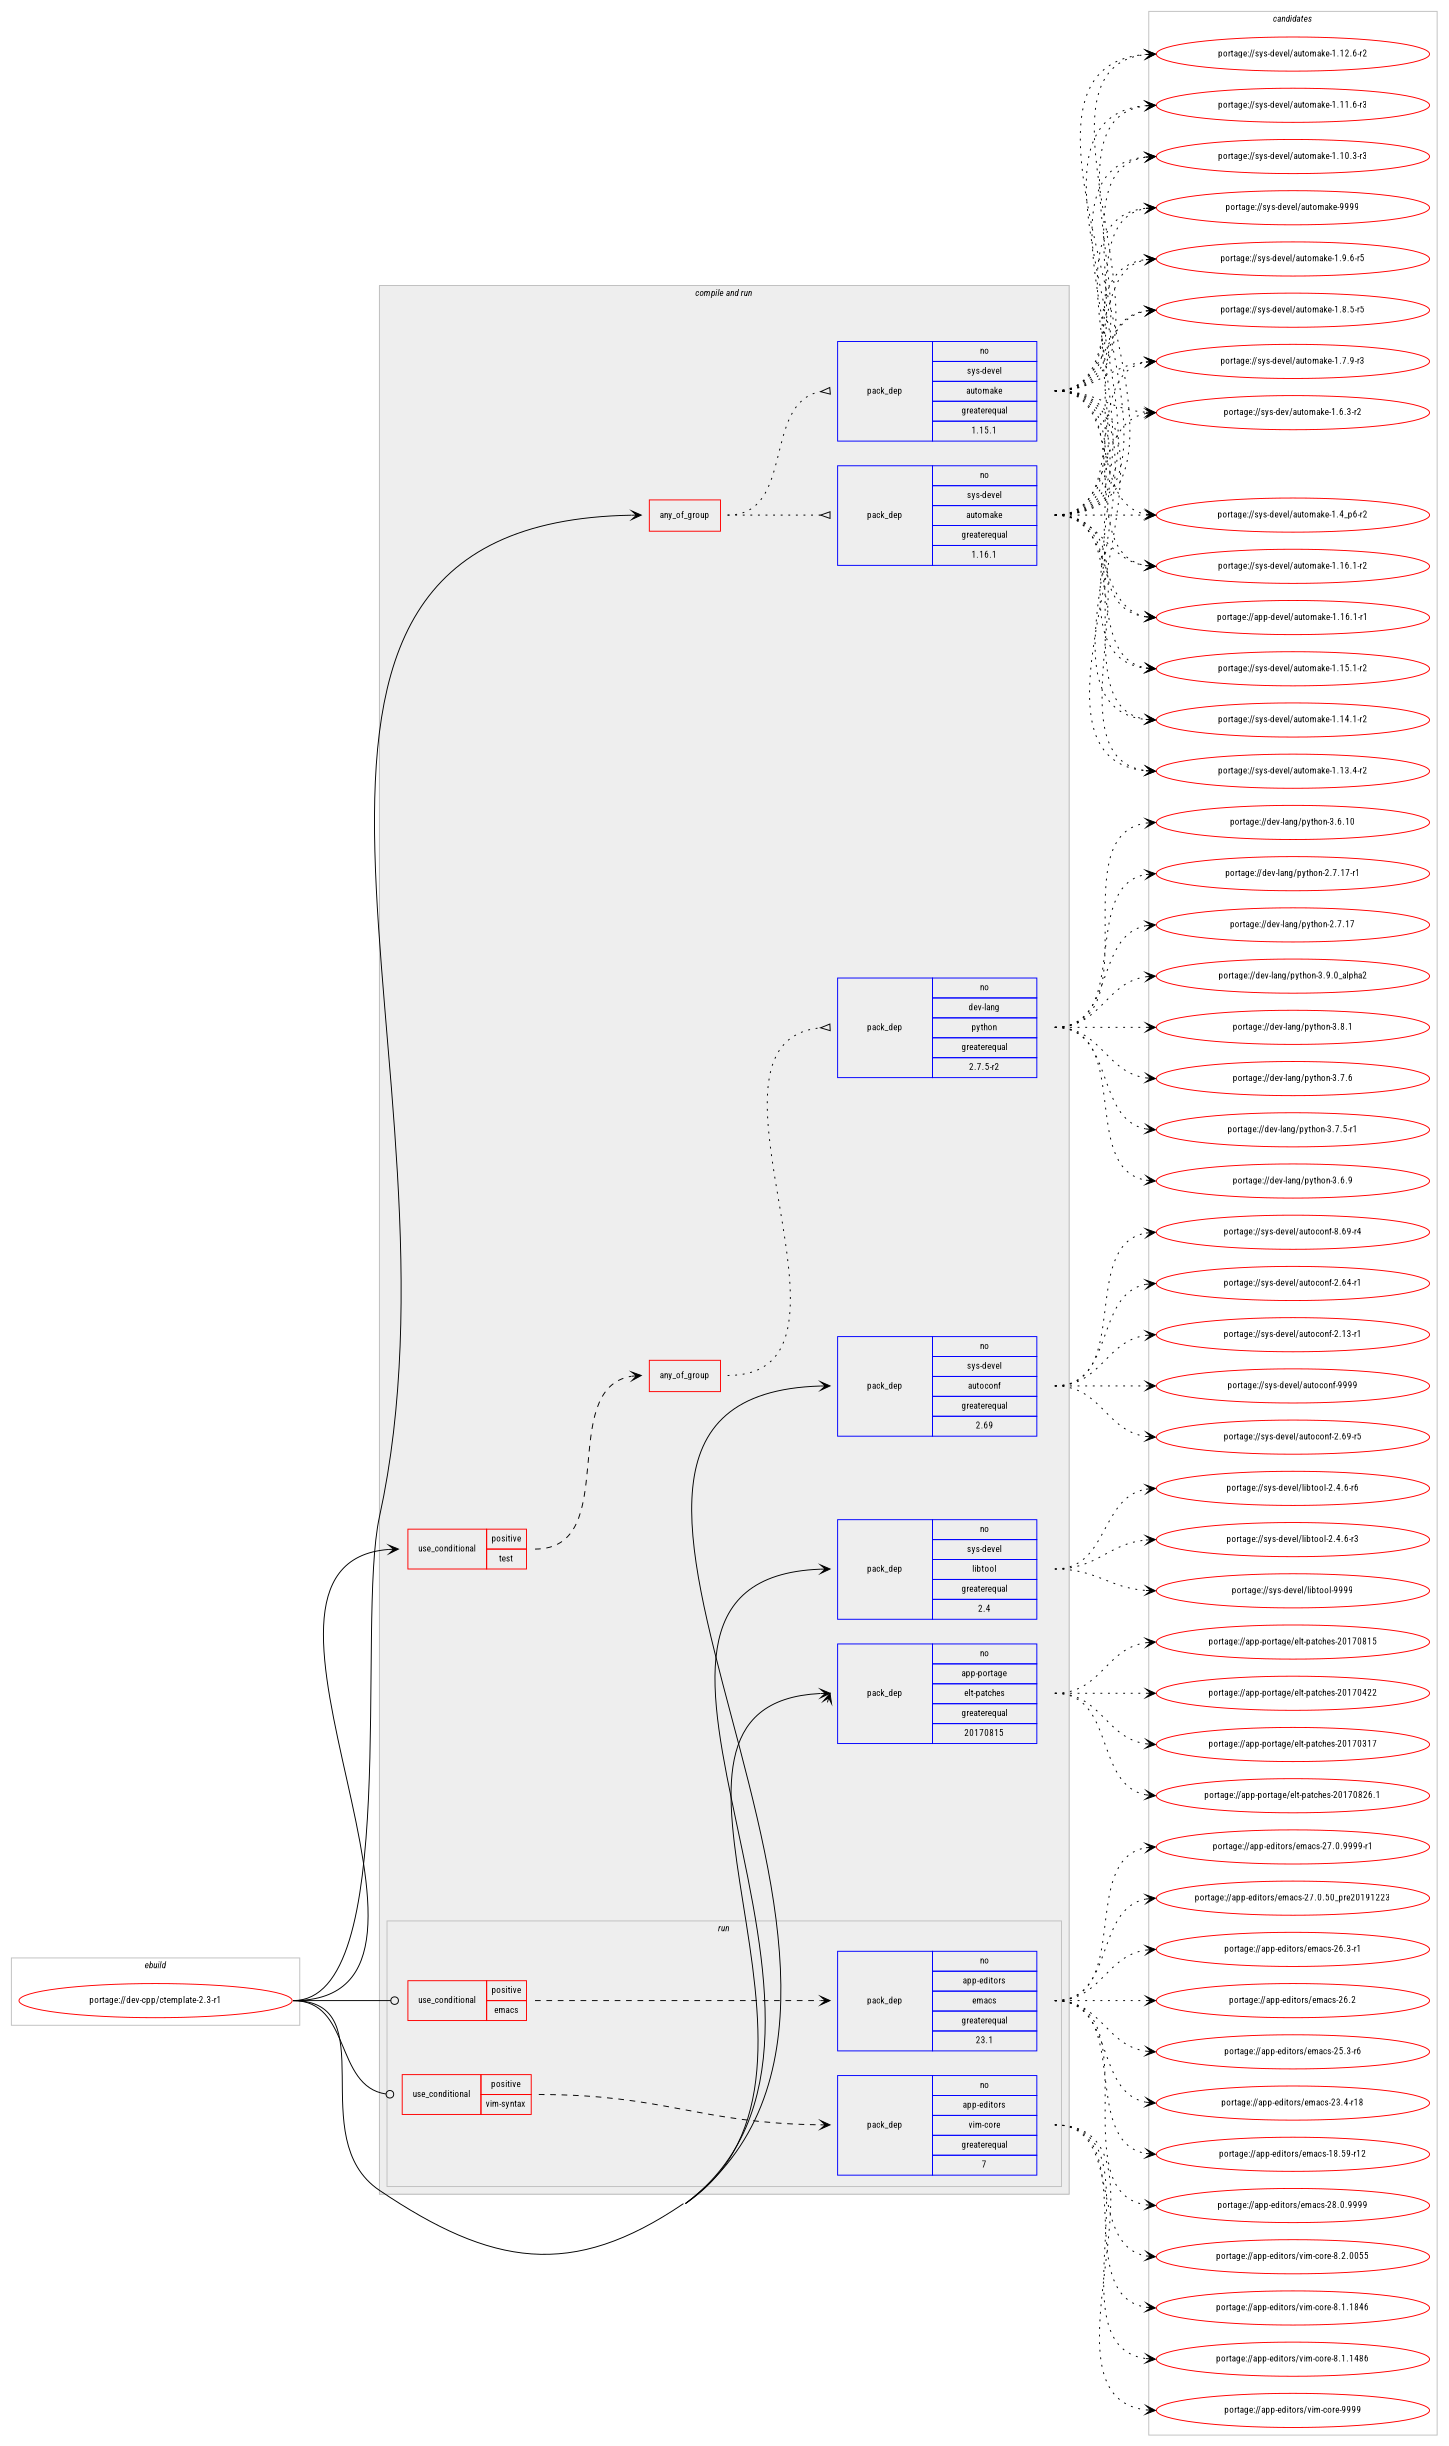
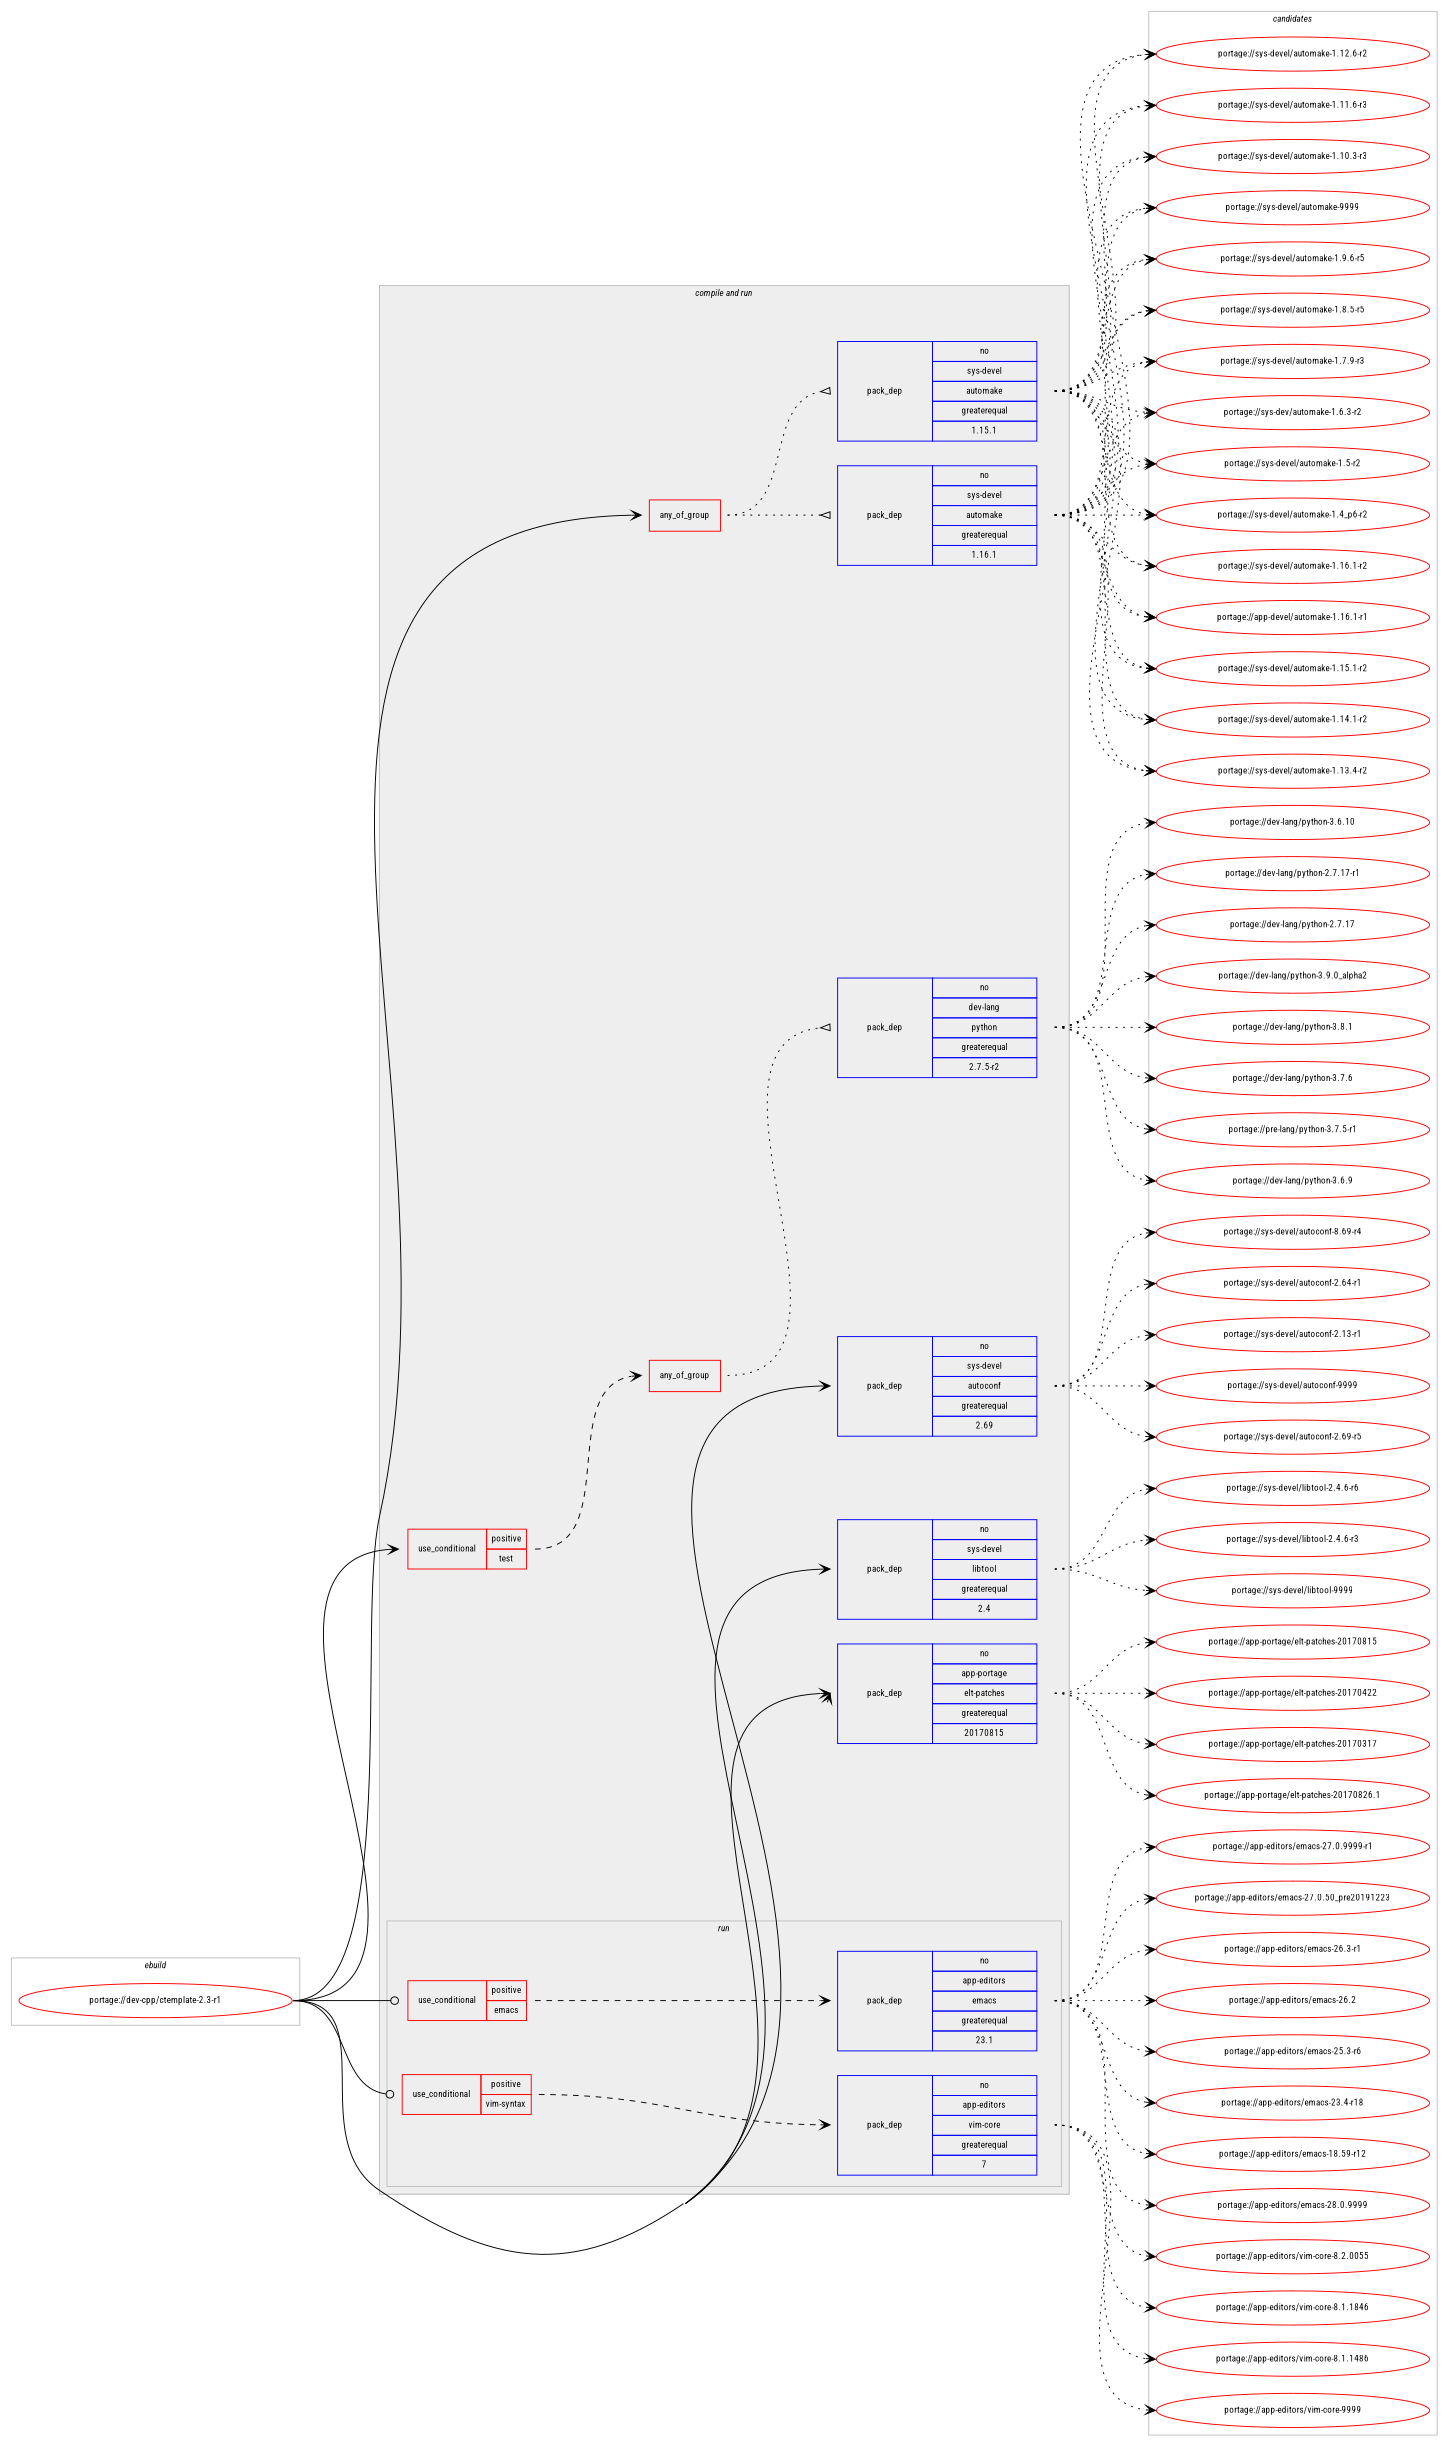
none -> (1293, 464)
(1293, 1130) -> (1293, 1130)
